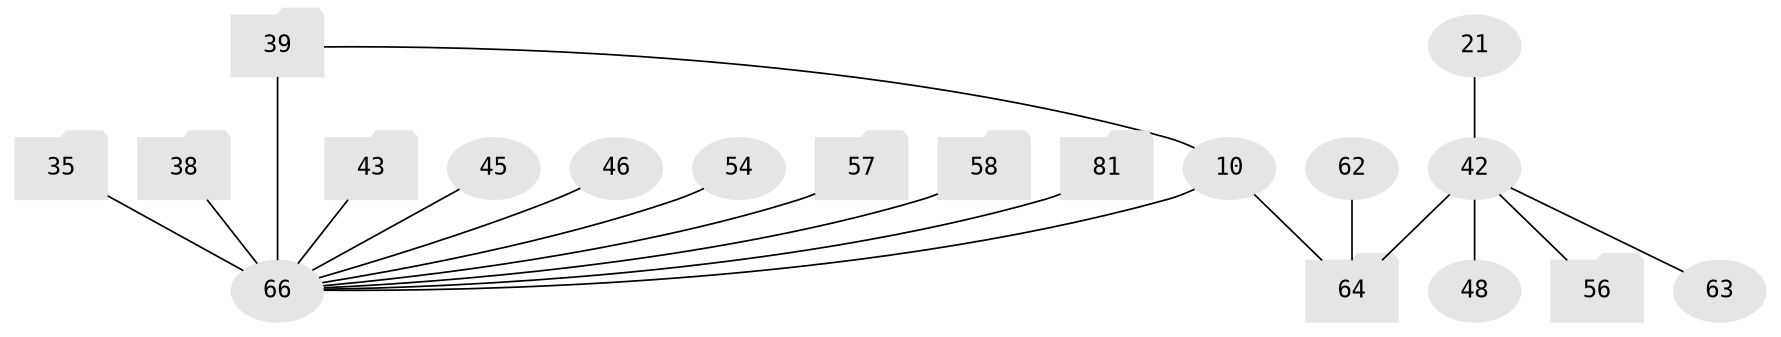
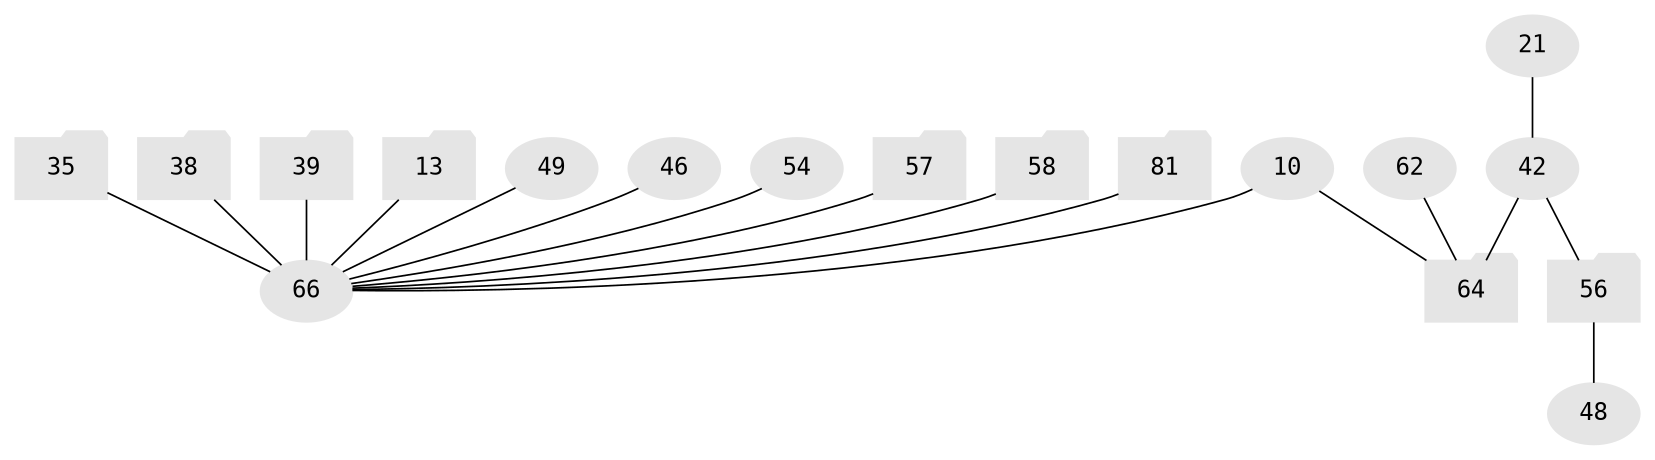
(763, 67) -> none
(371, 169) -> (429, 169)
(494, 169) -> (552, 169)
(1475, 230) -> (1594, 353)
(1720, 291) -> none
